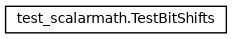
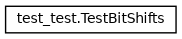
(116, 20) -> (91, 20)
